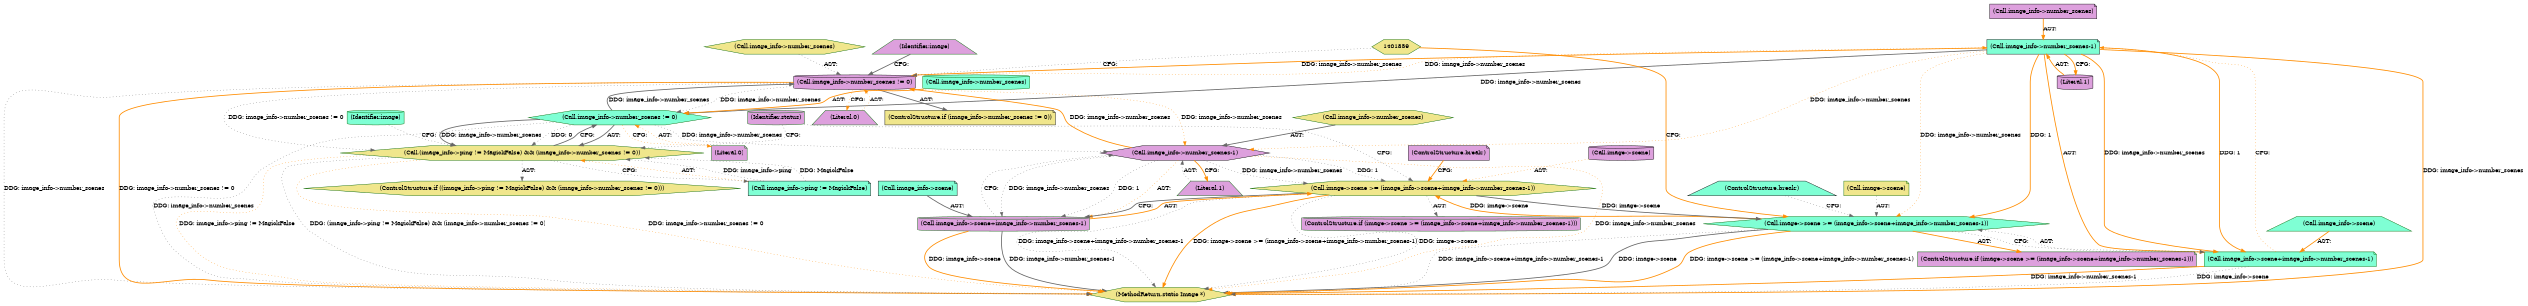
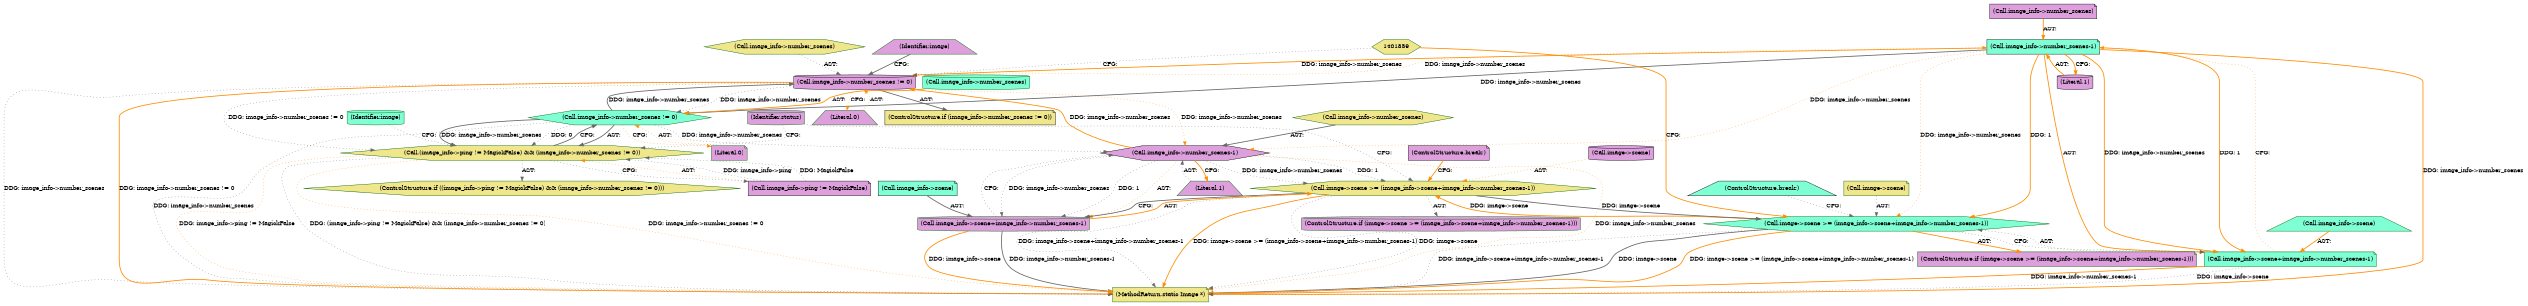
(809, 188) -> (809, 188)
(1161, 295) -> (1161, 295)
